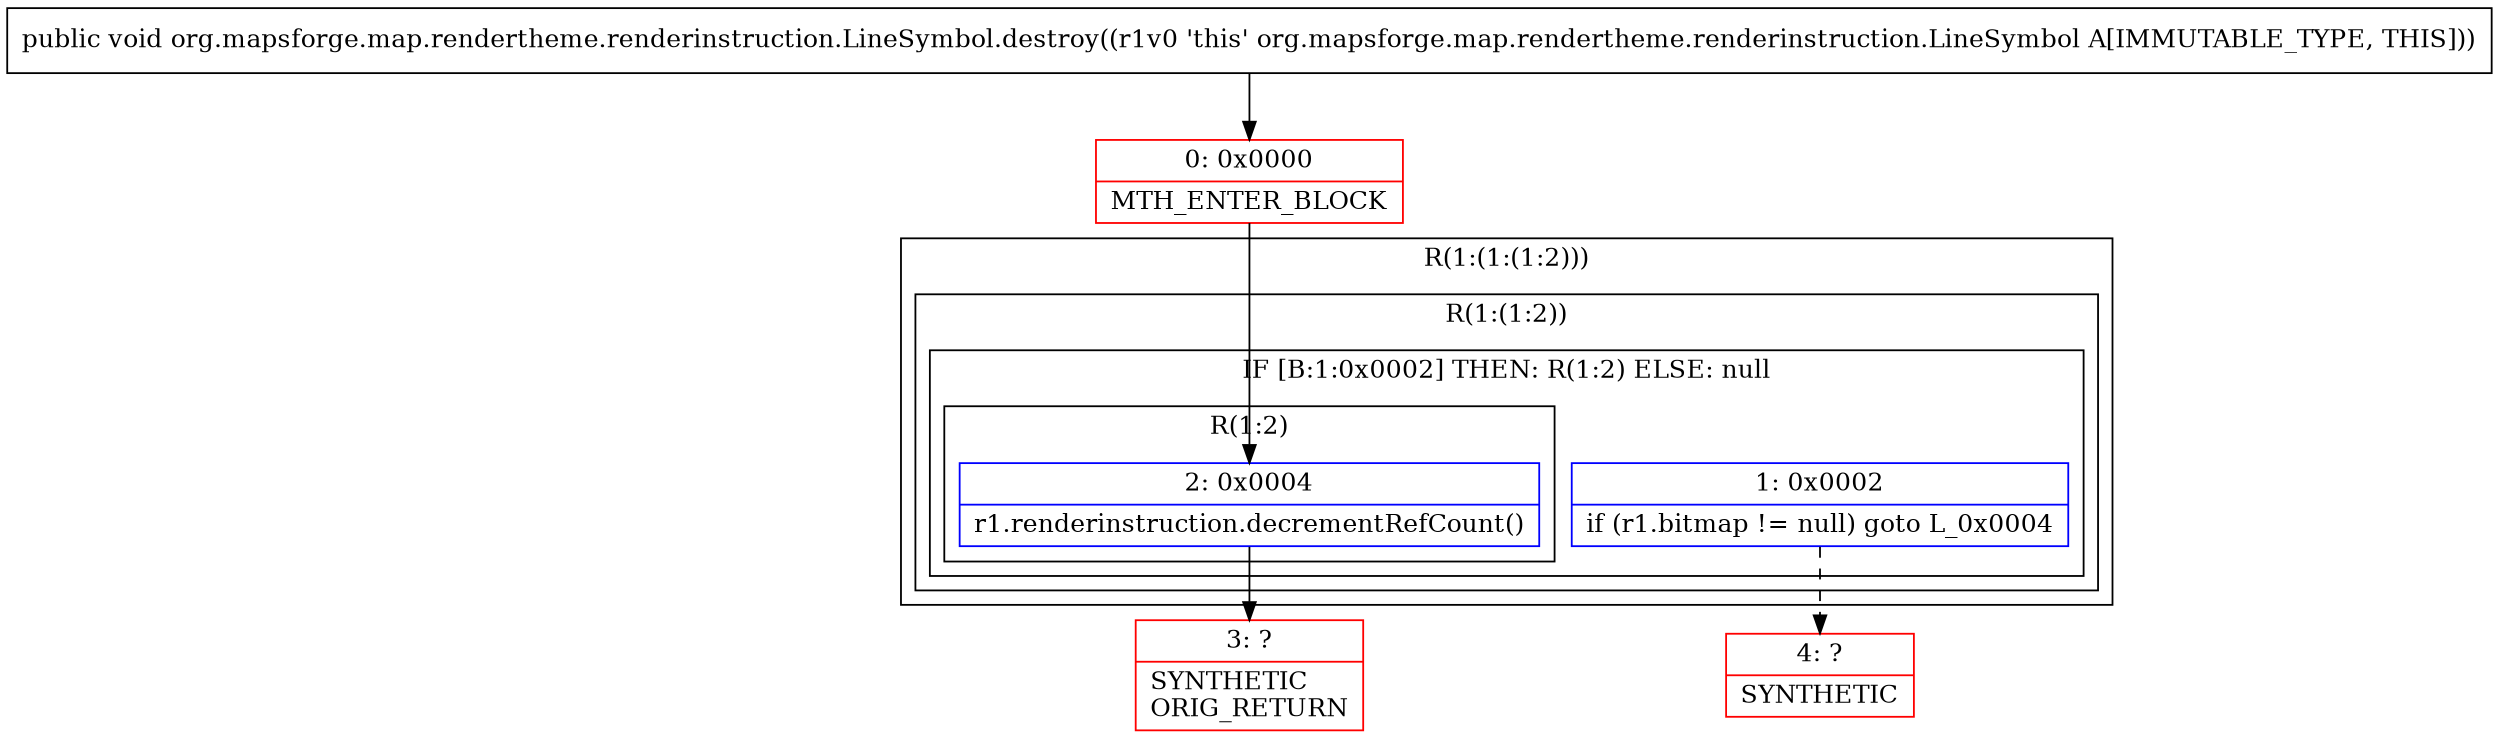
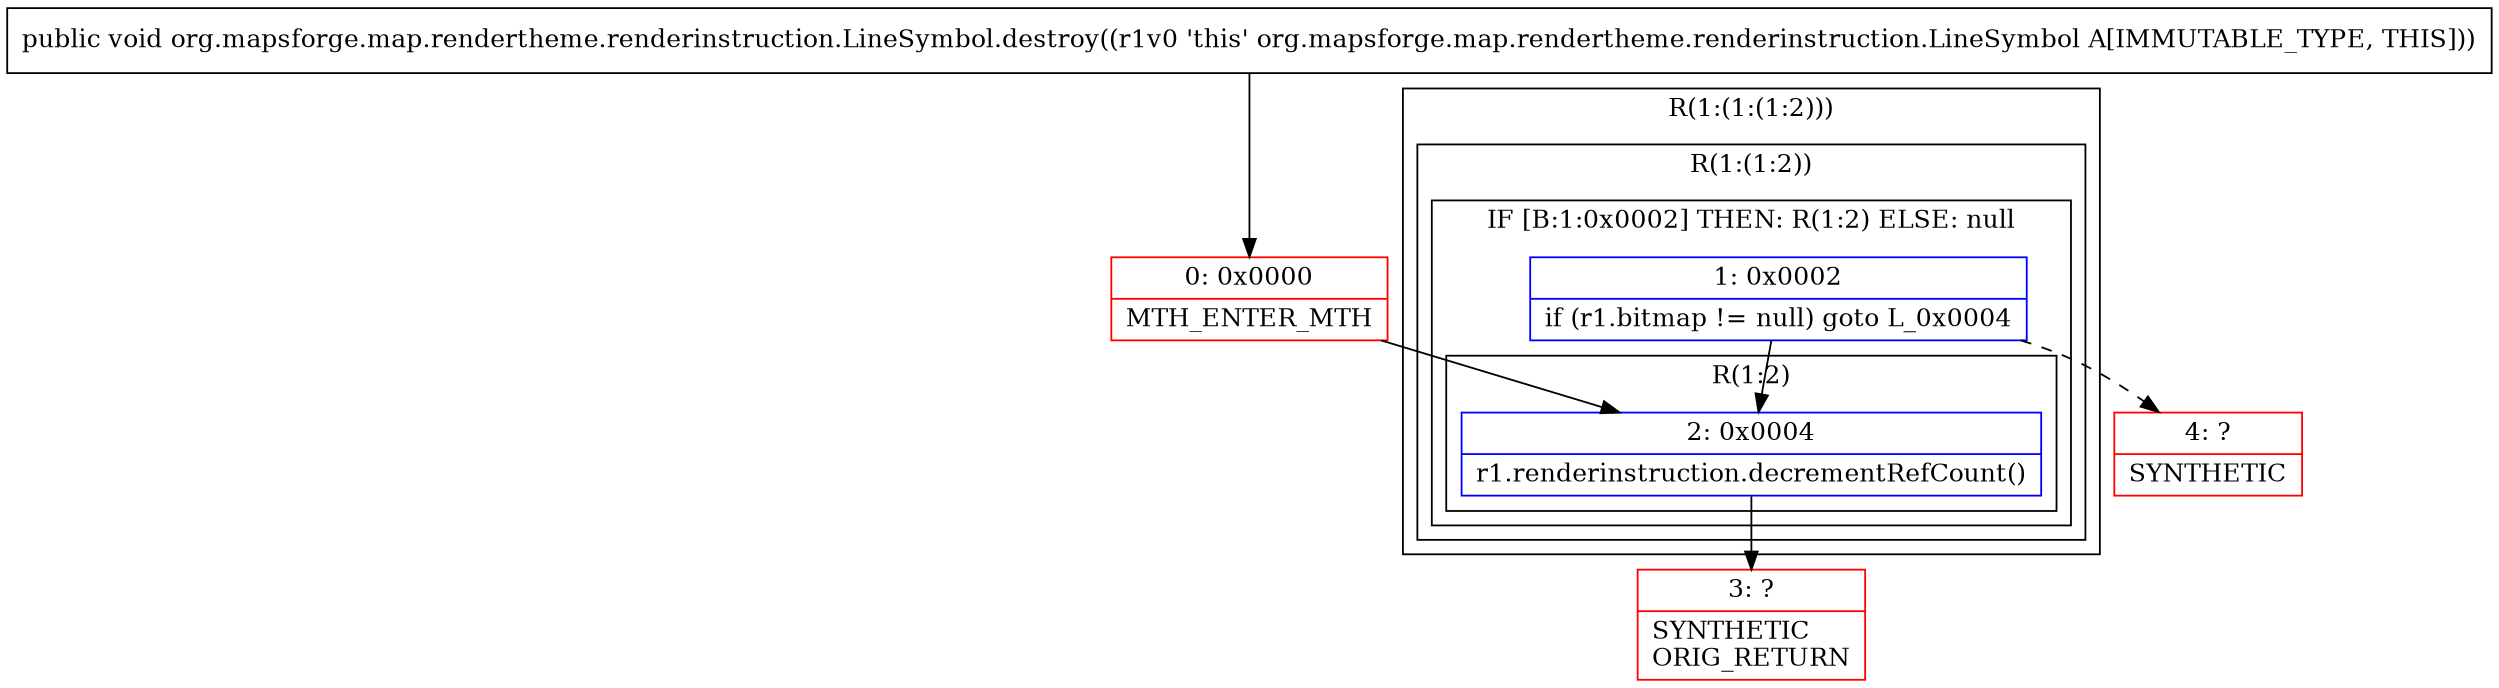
(1249, 201) -> (1249, 319)
none -> (1767, 367)
